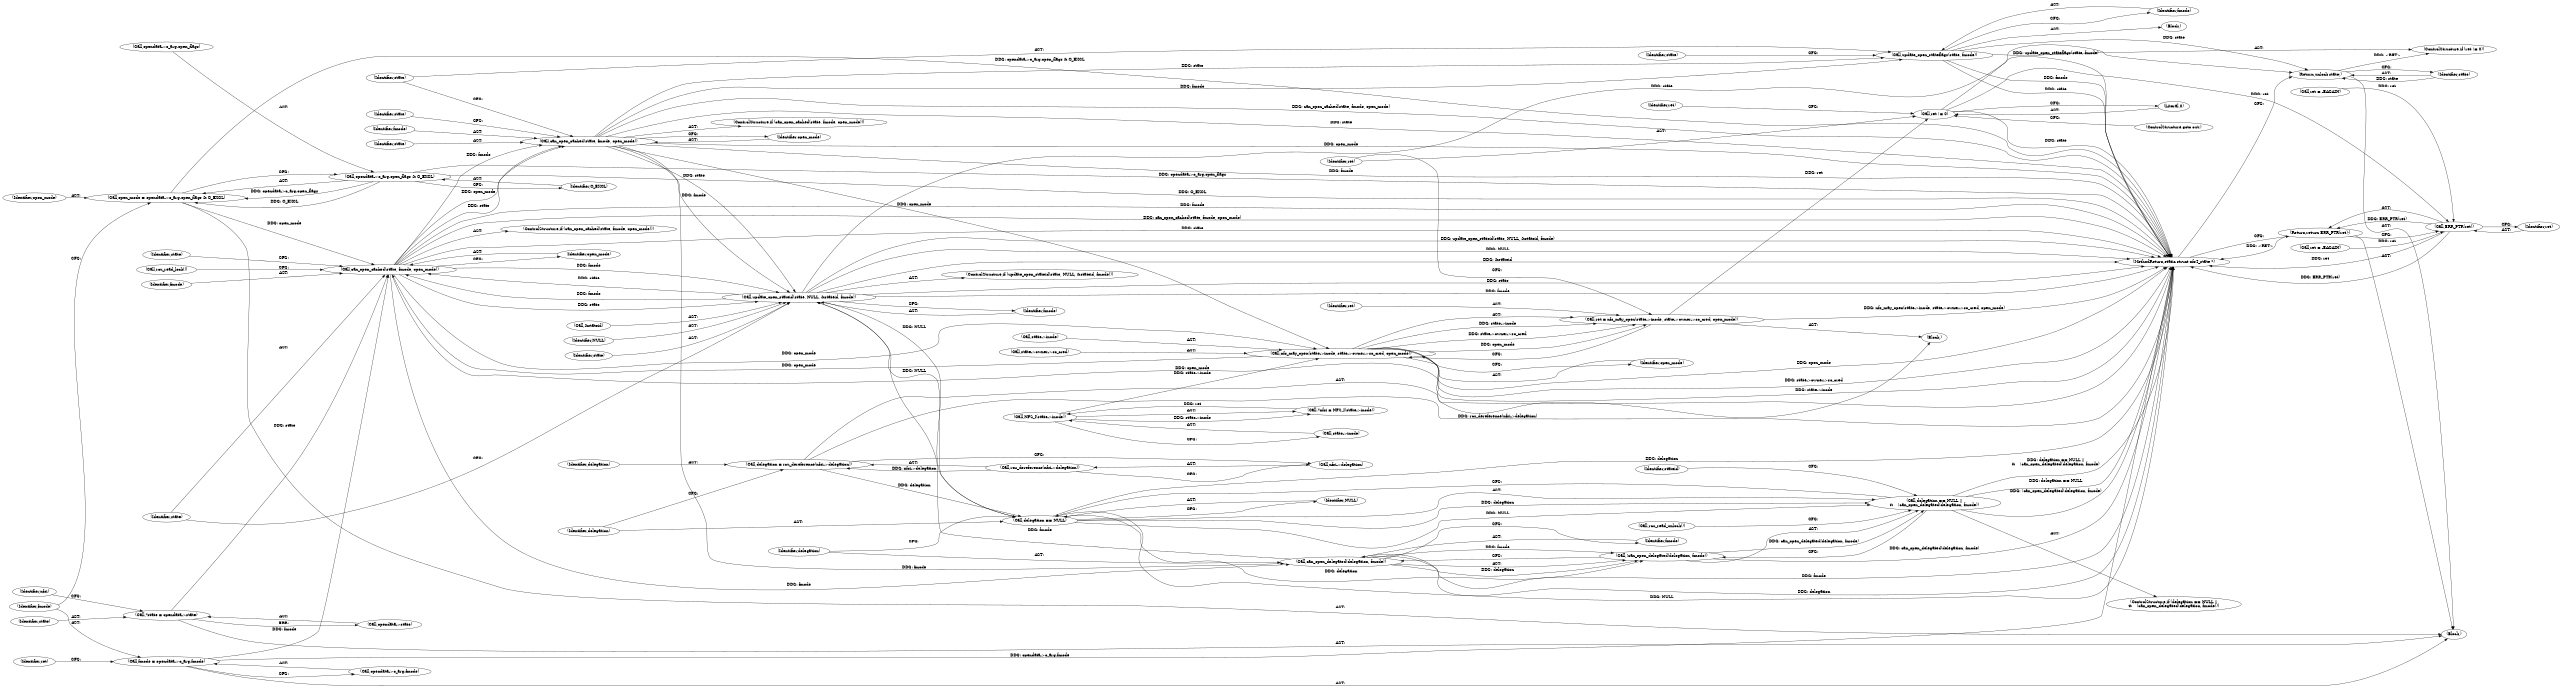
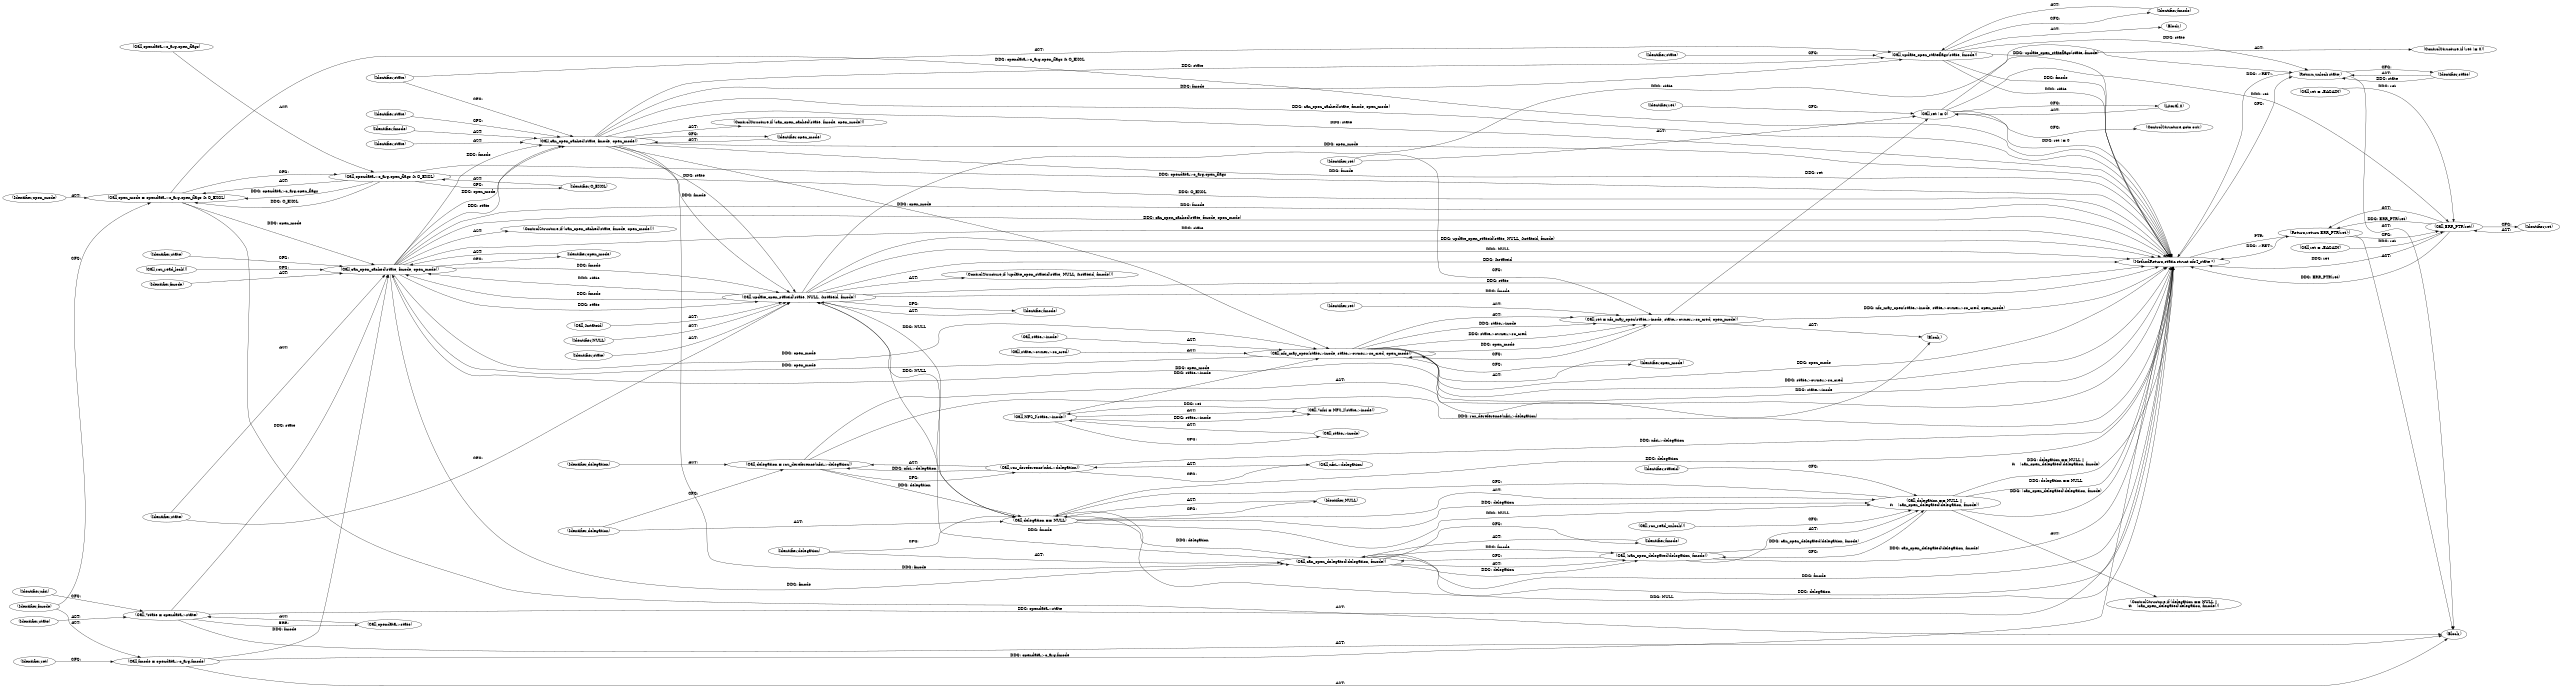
(2382, 62) -> (2234, 155)
(2047, 122) -> (2042, 137)
(2056, 141) -> (2056, 141)
(2260, 236) -> (2260, 236)
none -> (1685, 445)
(1080, 457) -> (917, 481)
(1340, 581) -> (1182, 547)
none -> (1263, 613)
(390, 672) -> none
